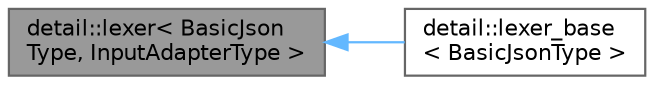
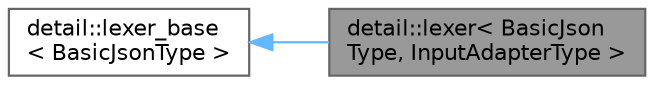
(376, 42) -> (301, 42)
